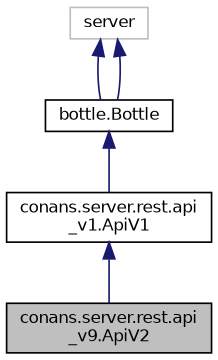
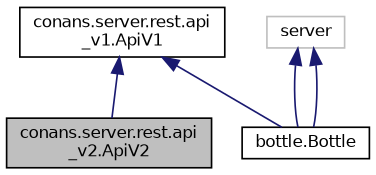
(109, 170) -> (229, 96)
(109, 328) -> (109, 143)
